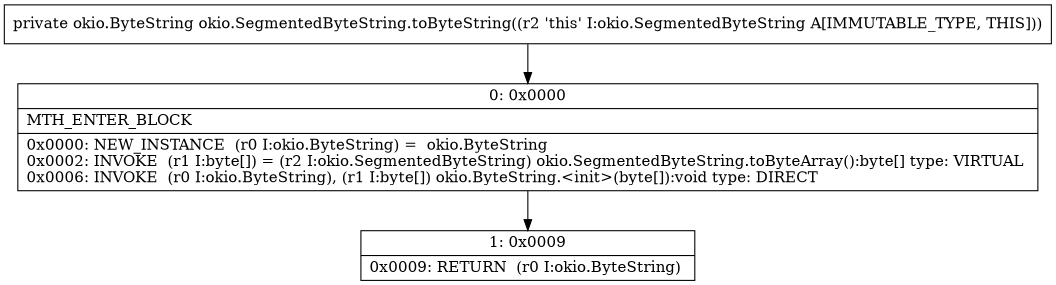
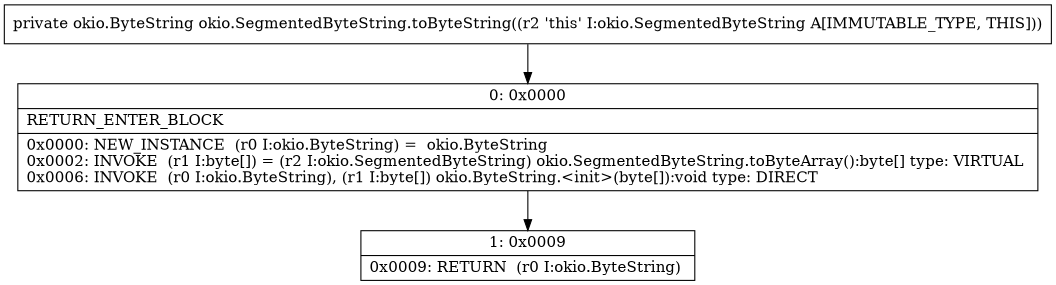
(110, 120) -> (125, 120)
